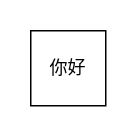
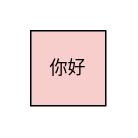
(68, 68) -> (68, 68)
